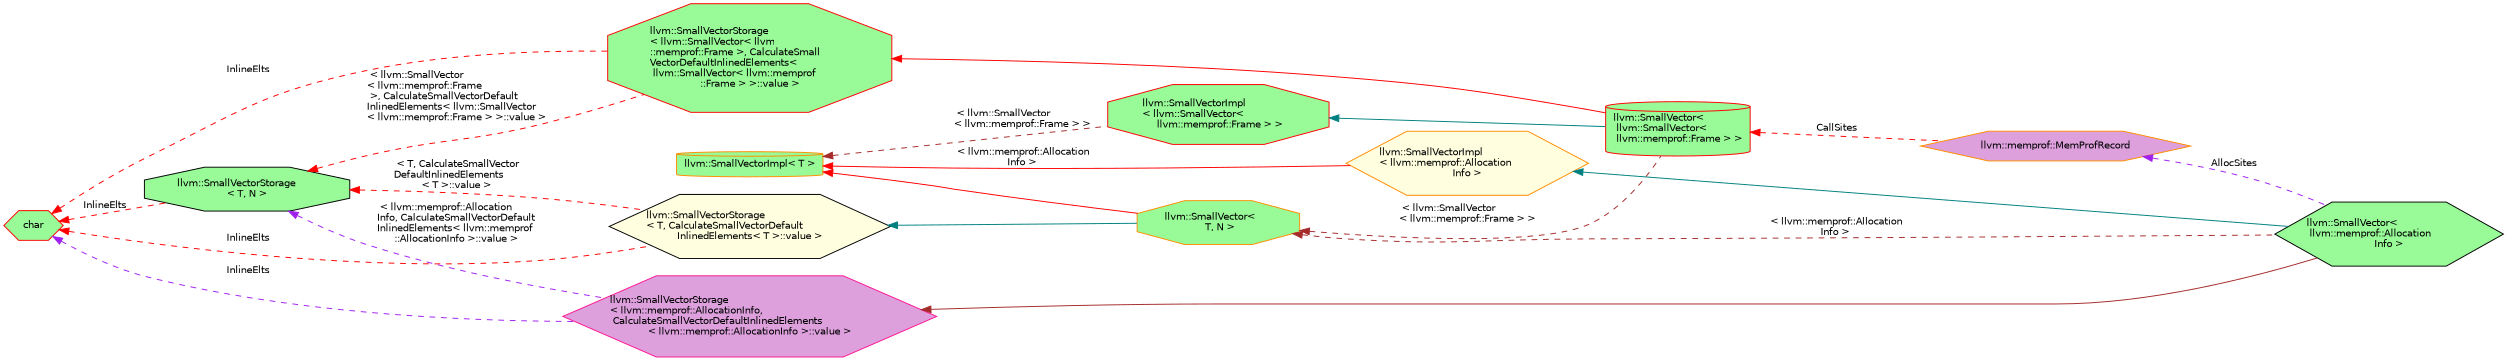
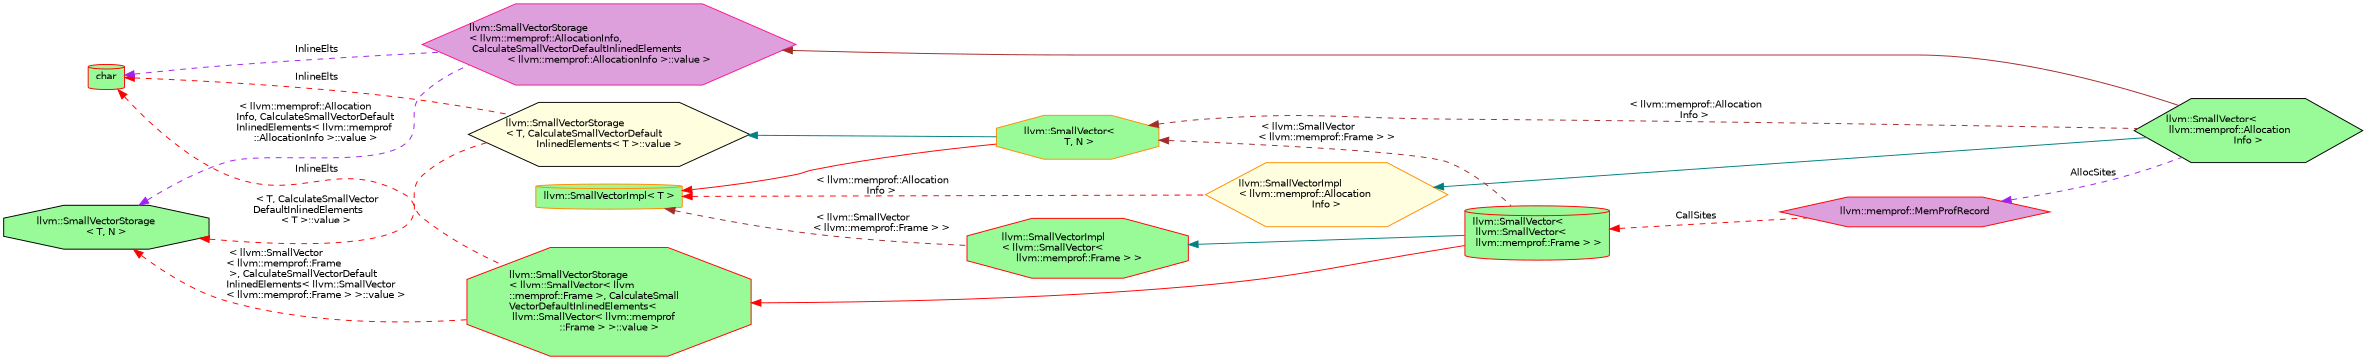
(2056, 146) -> (1915, 212)
(1092, 168) -> (949, 196)
(117, 211) -> none
(34, 225) -> (106, 77)
